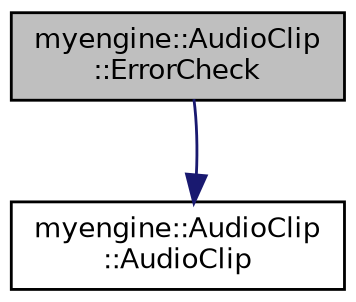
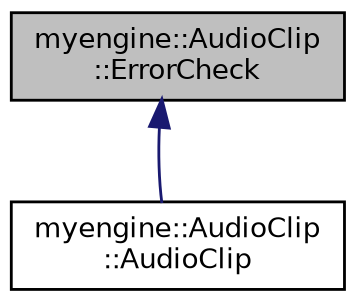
(197, 137) -> (159, 165)
